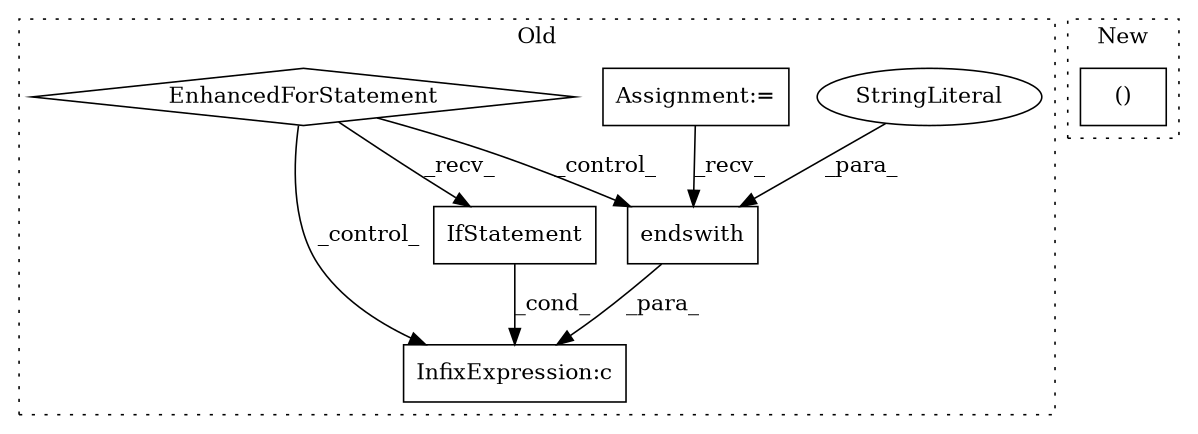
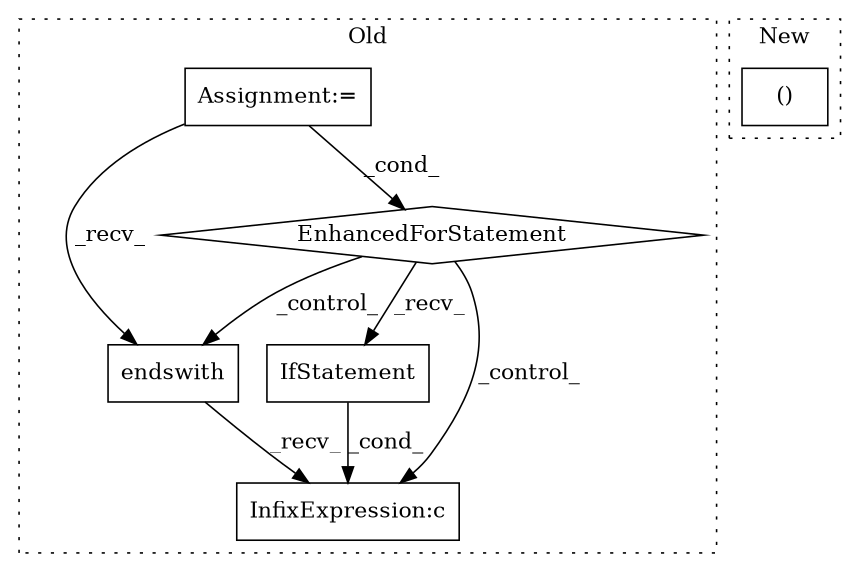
(930, 97) -> none
none -> (351, 162)
(663, 304) -> (306, 443)
